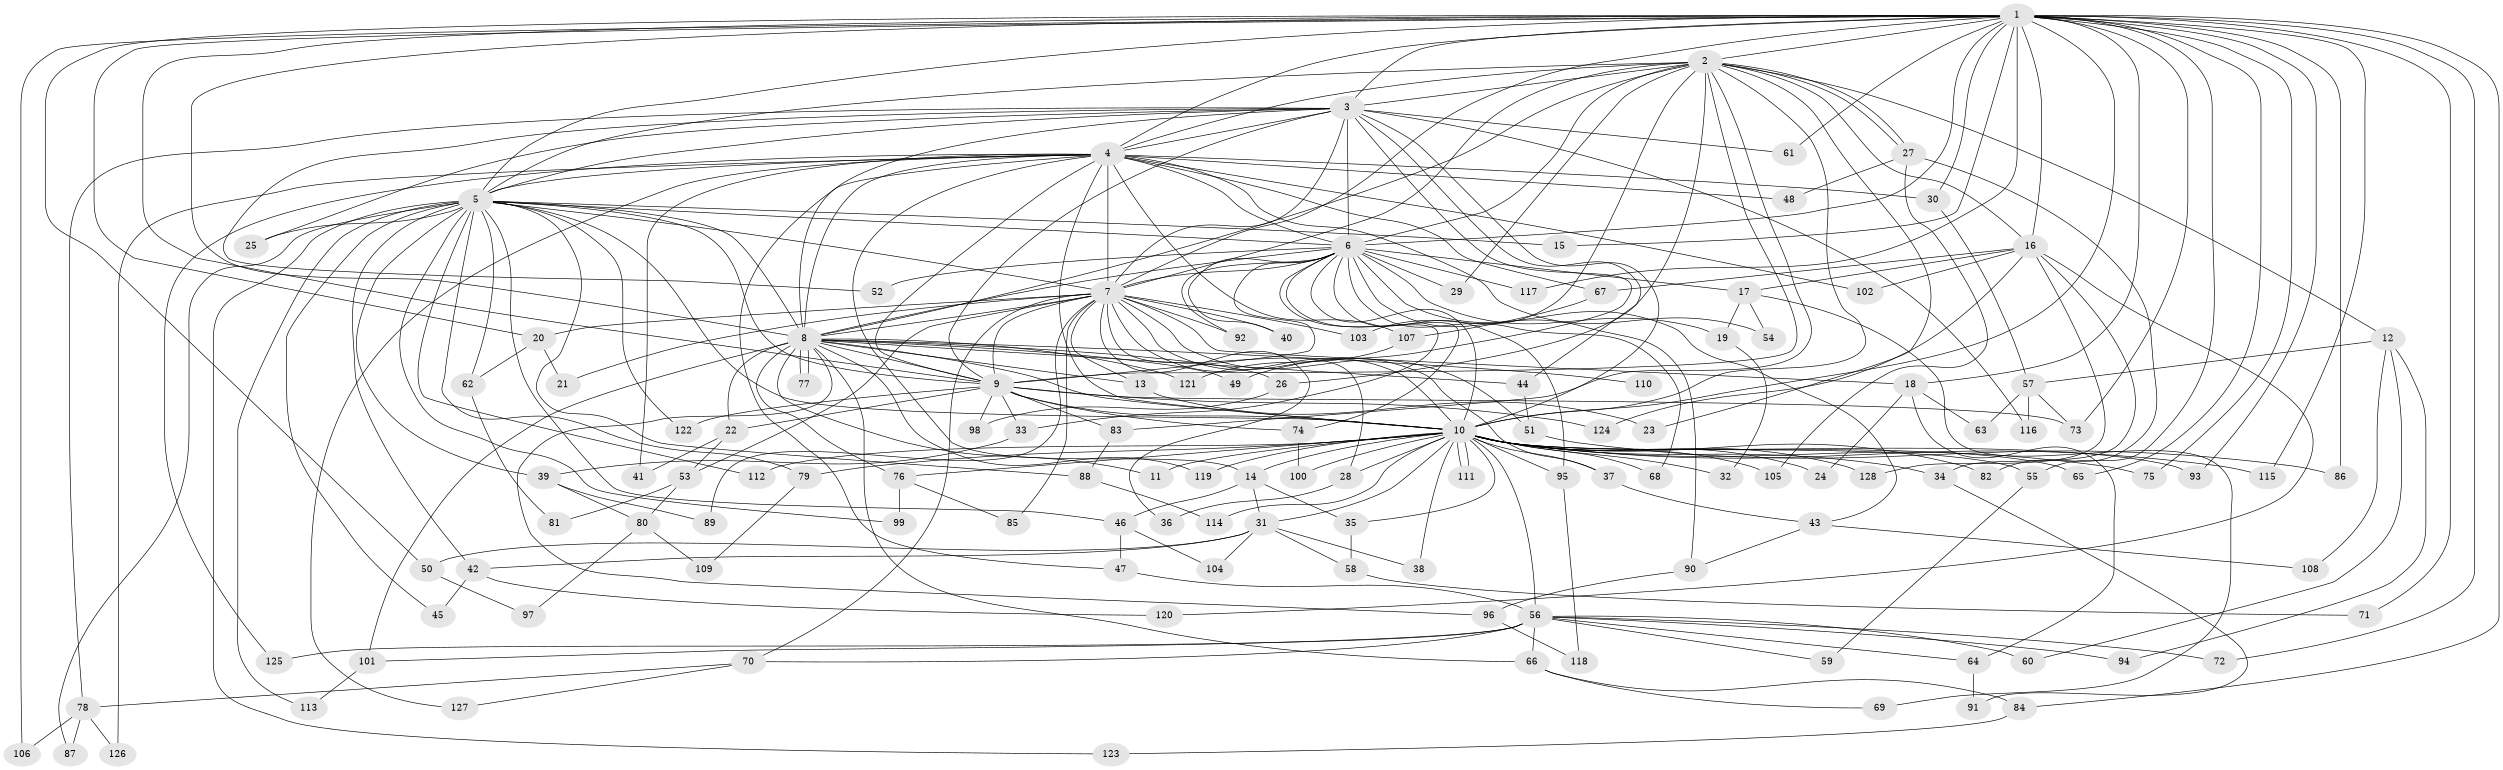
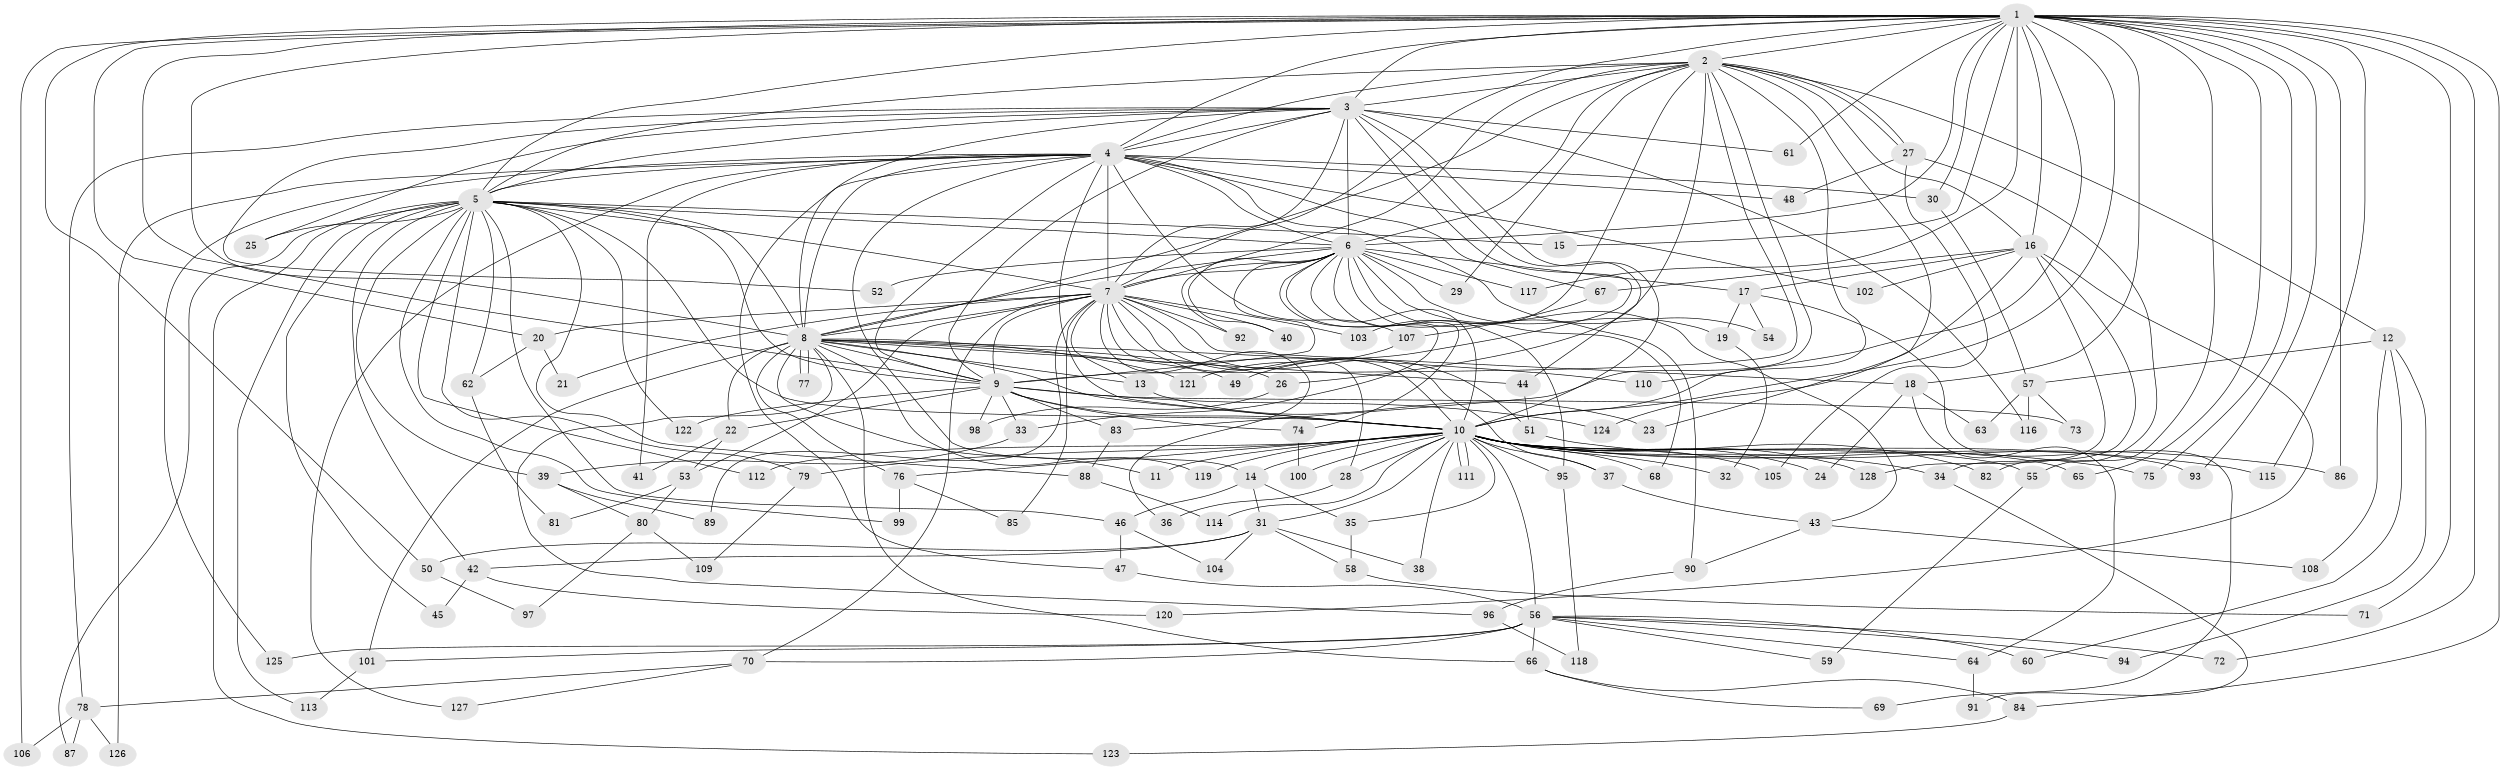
(2188, 181) -> (1991, 316)
